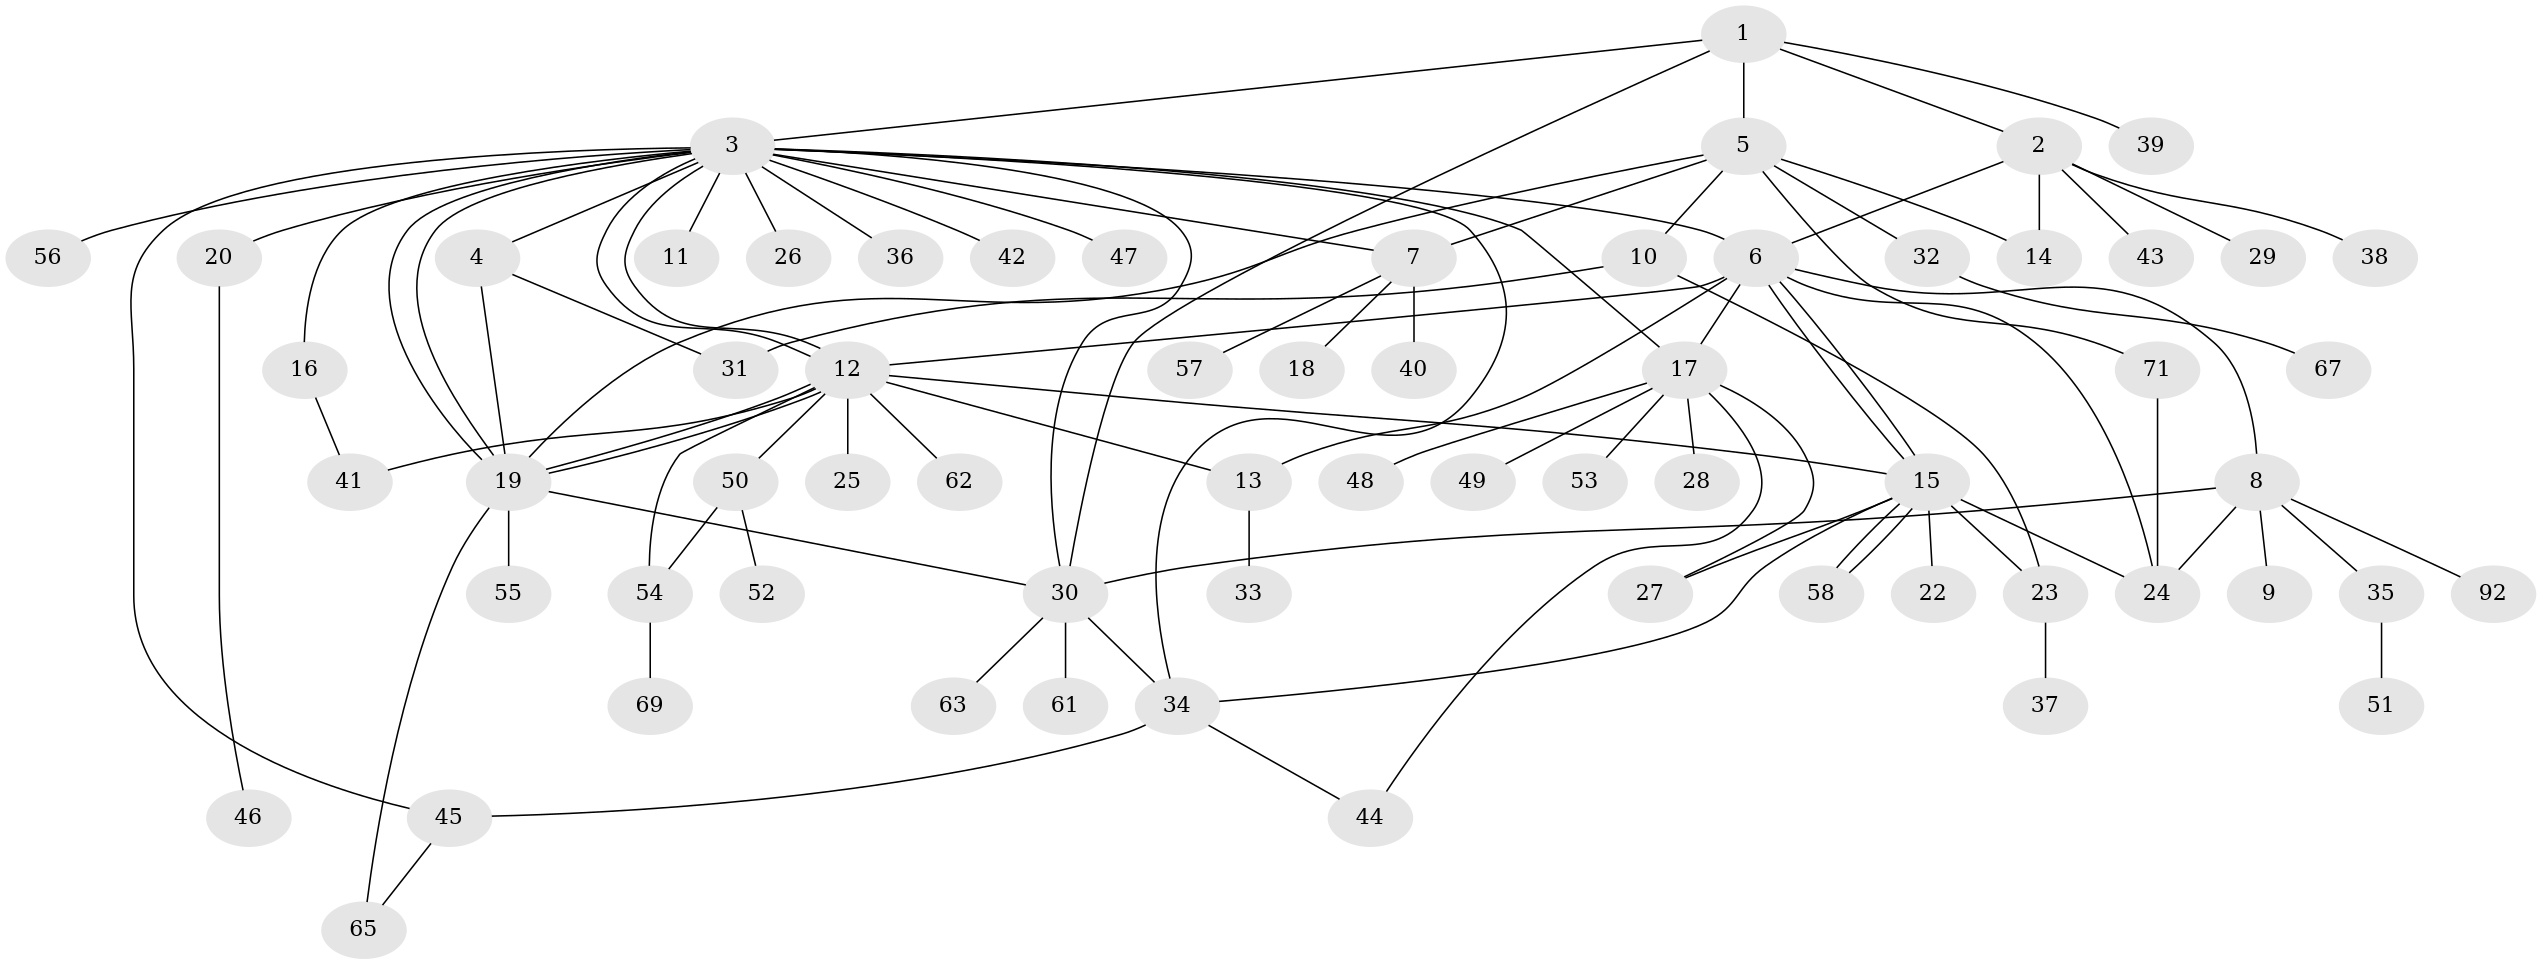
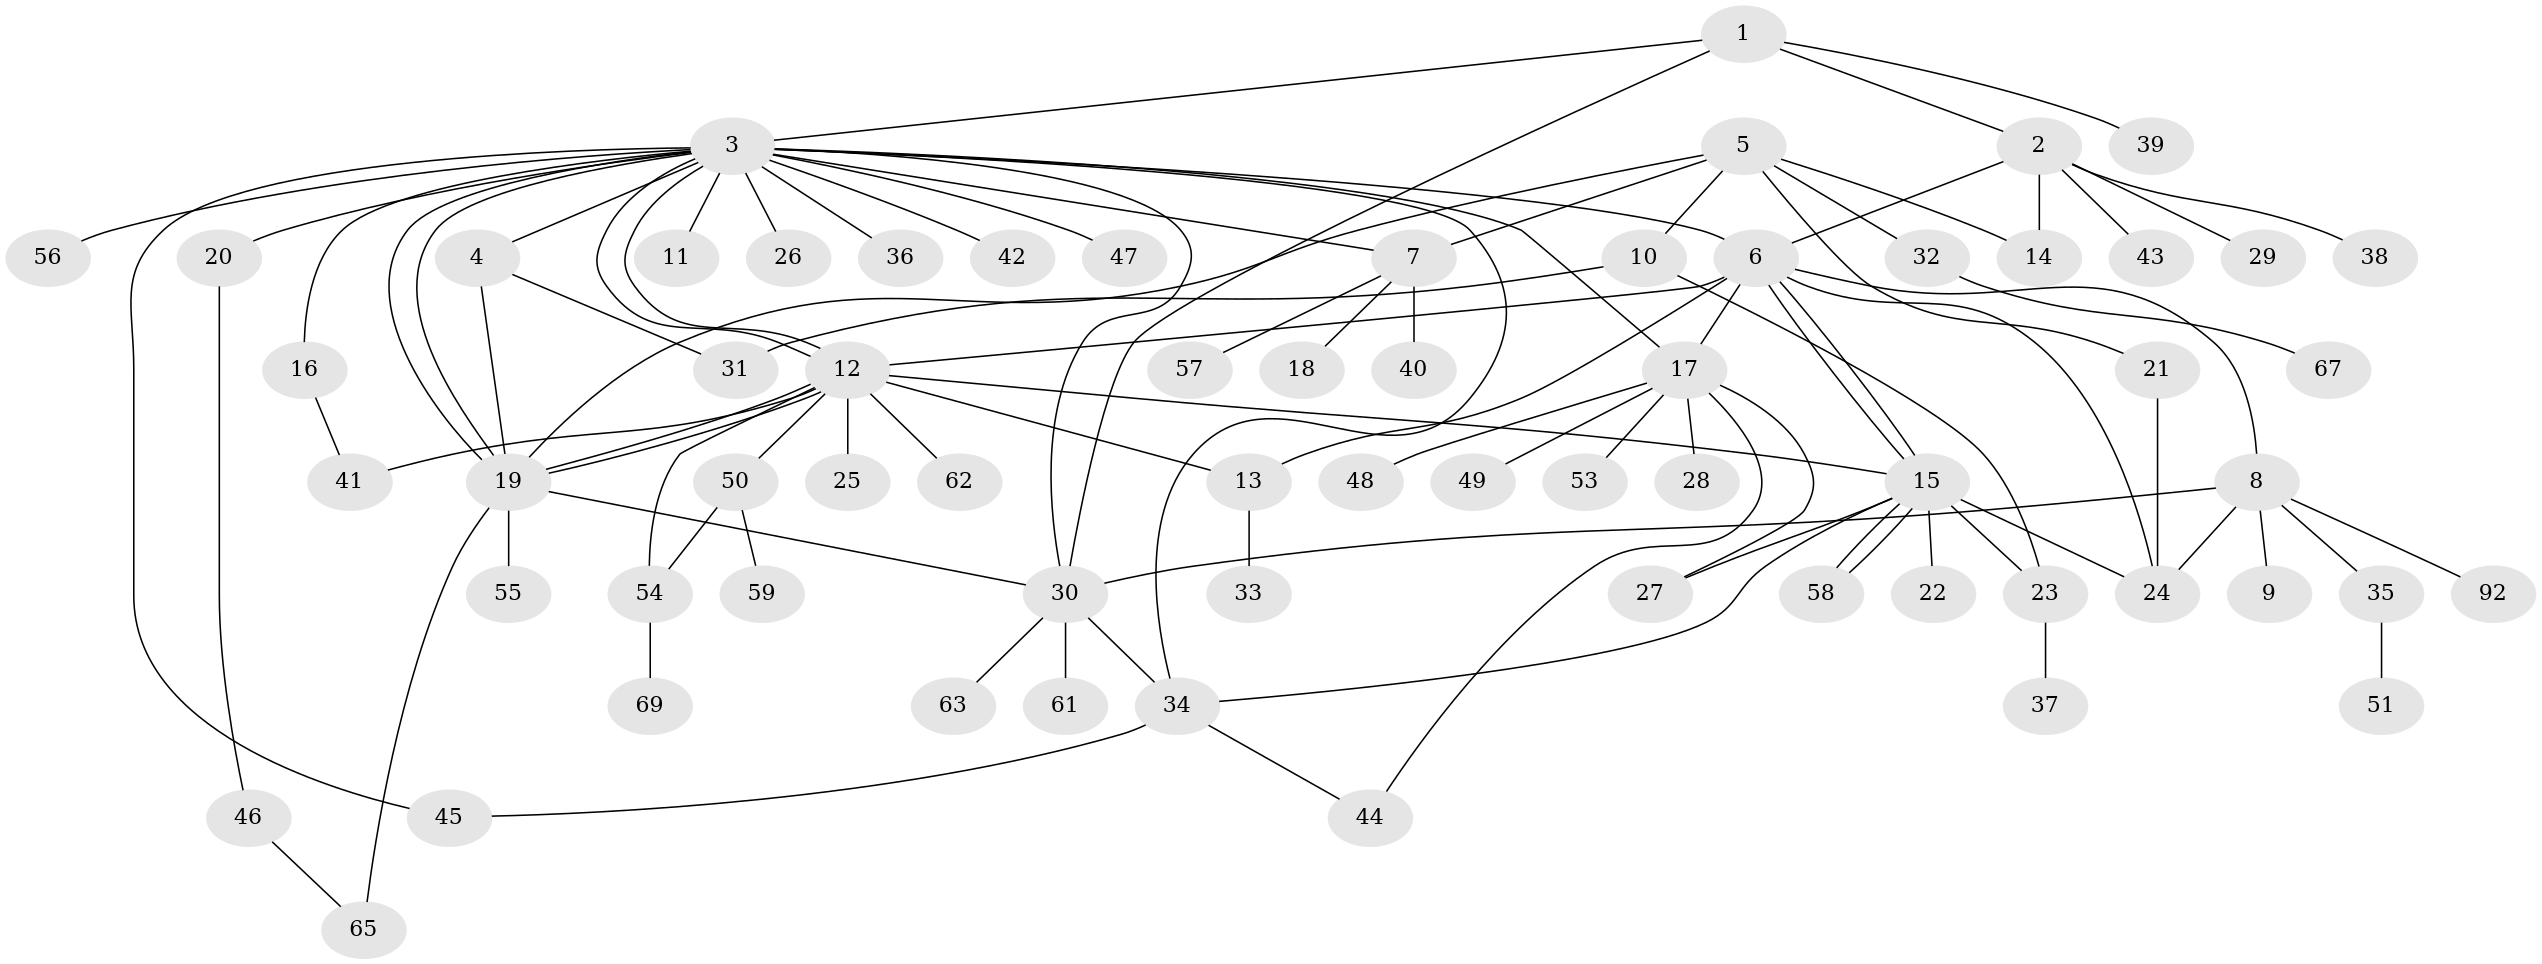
(1744, 90) -> none
(2158, 370) -> (2158, 370)
(762, 594) -> (762, 594)
(407, 874) -> (306, 874)
